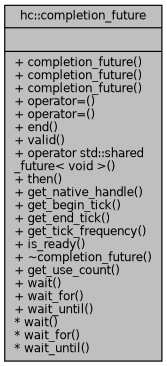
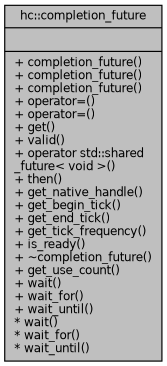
(36, 128) -> (35, 128)
